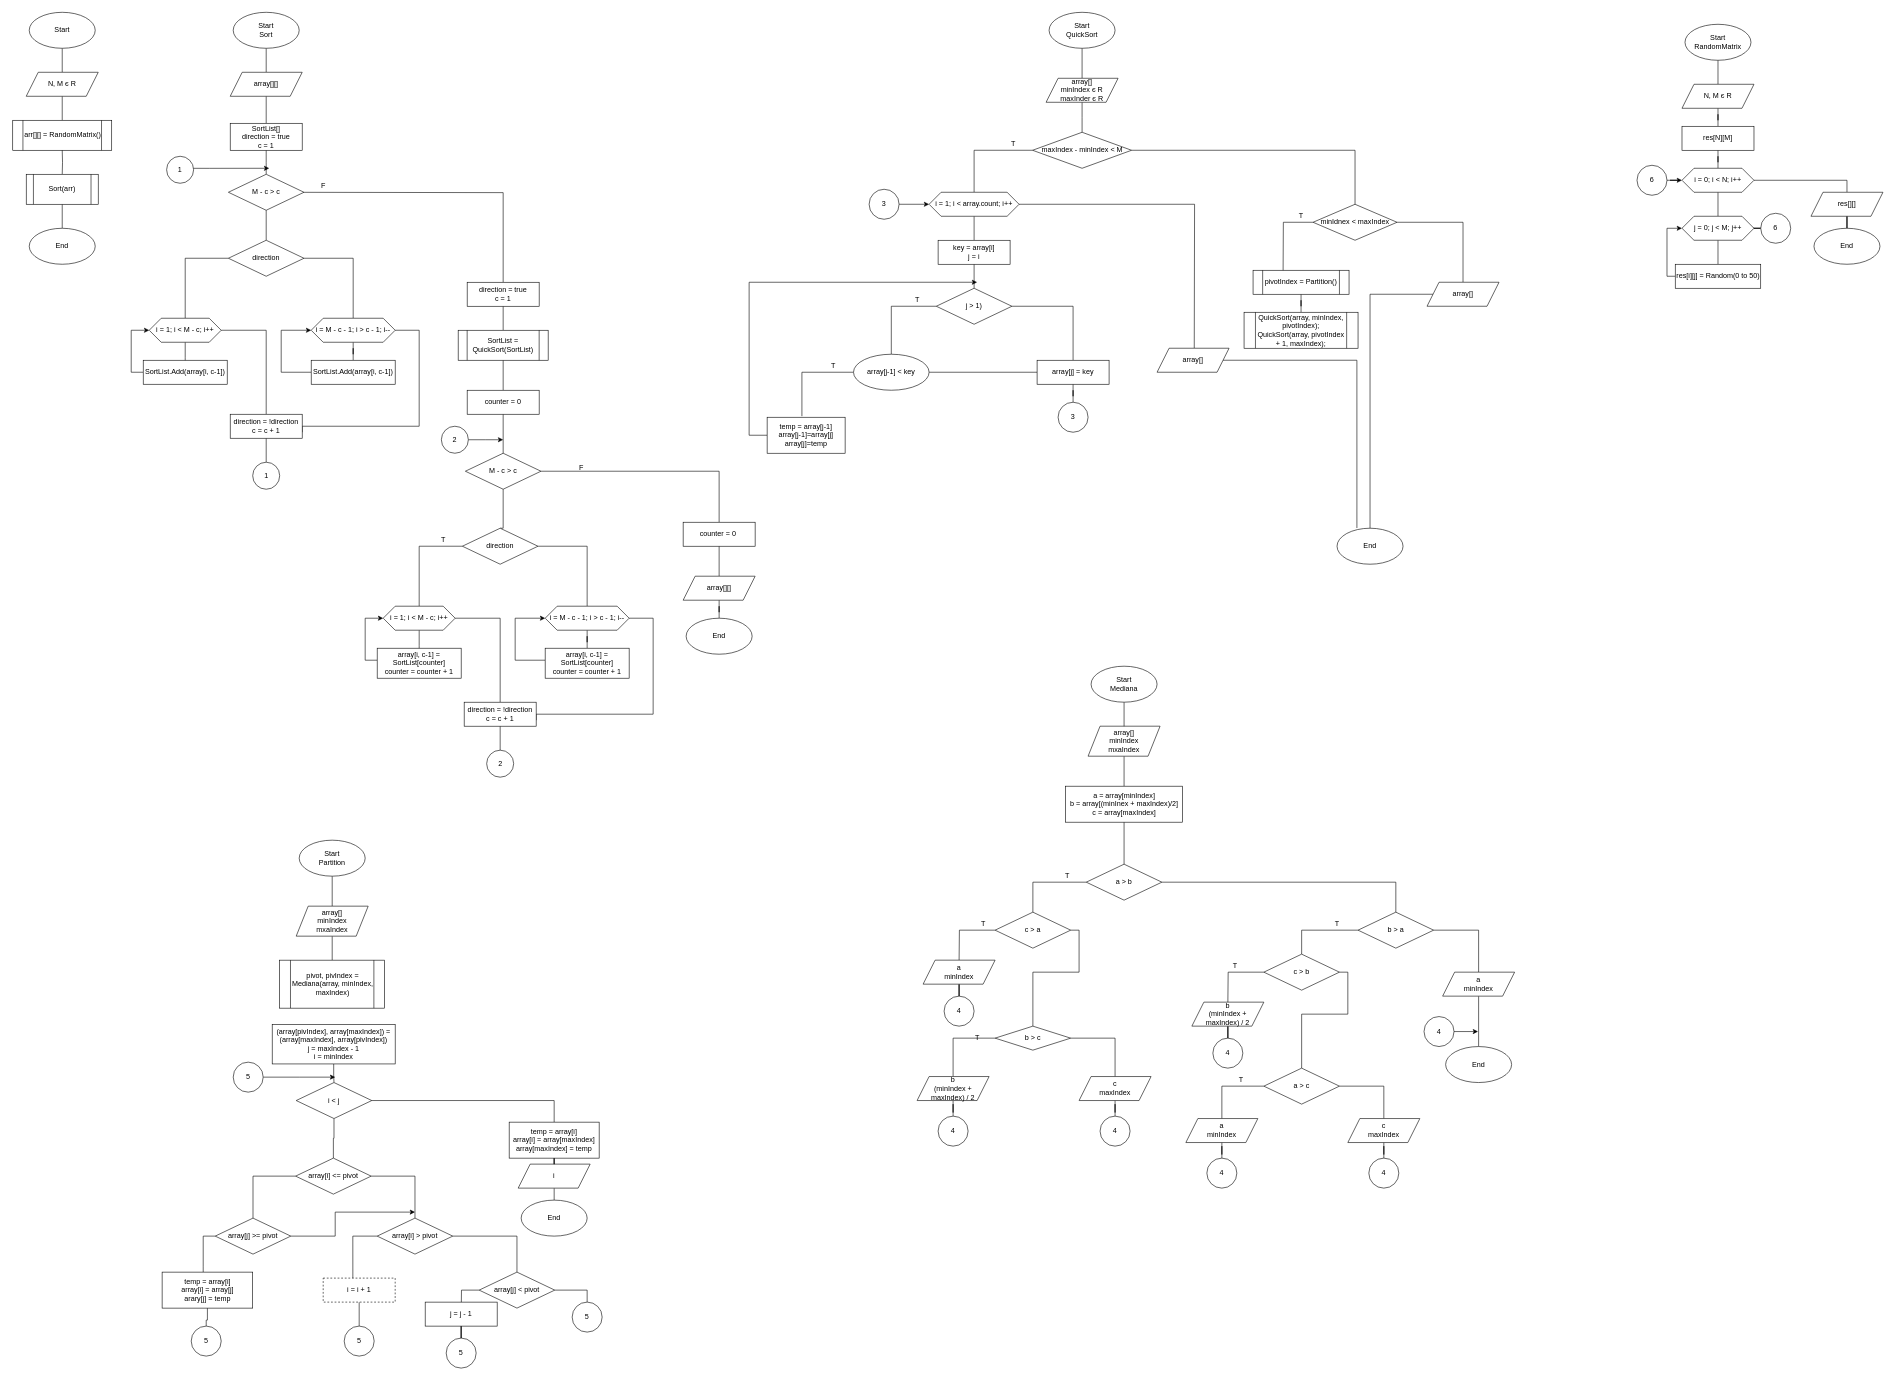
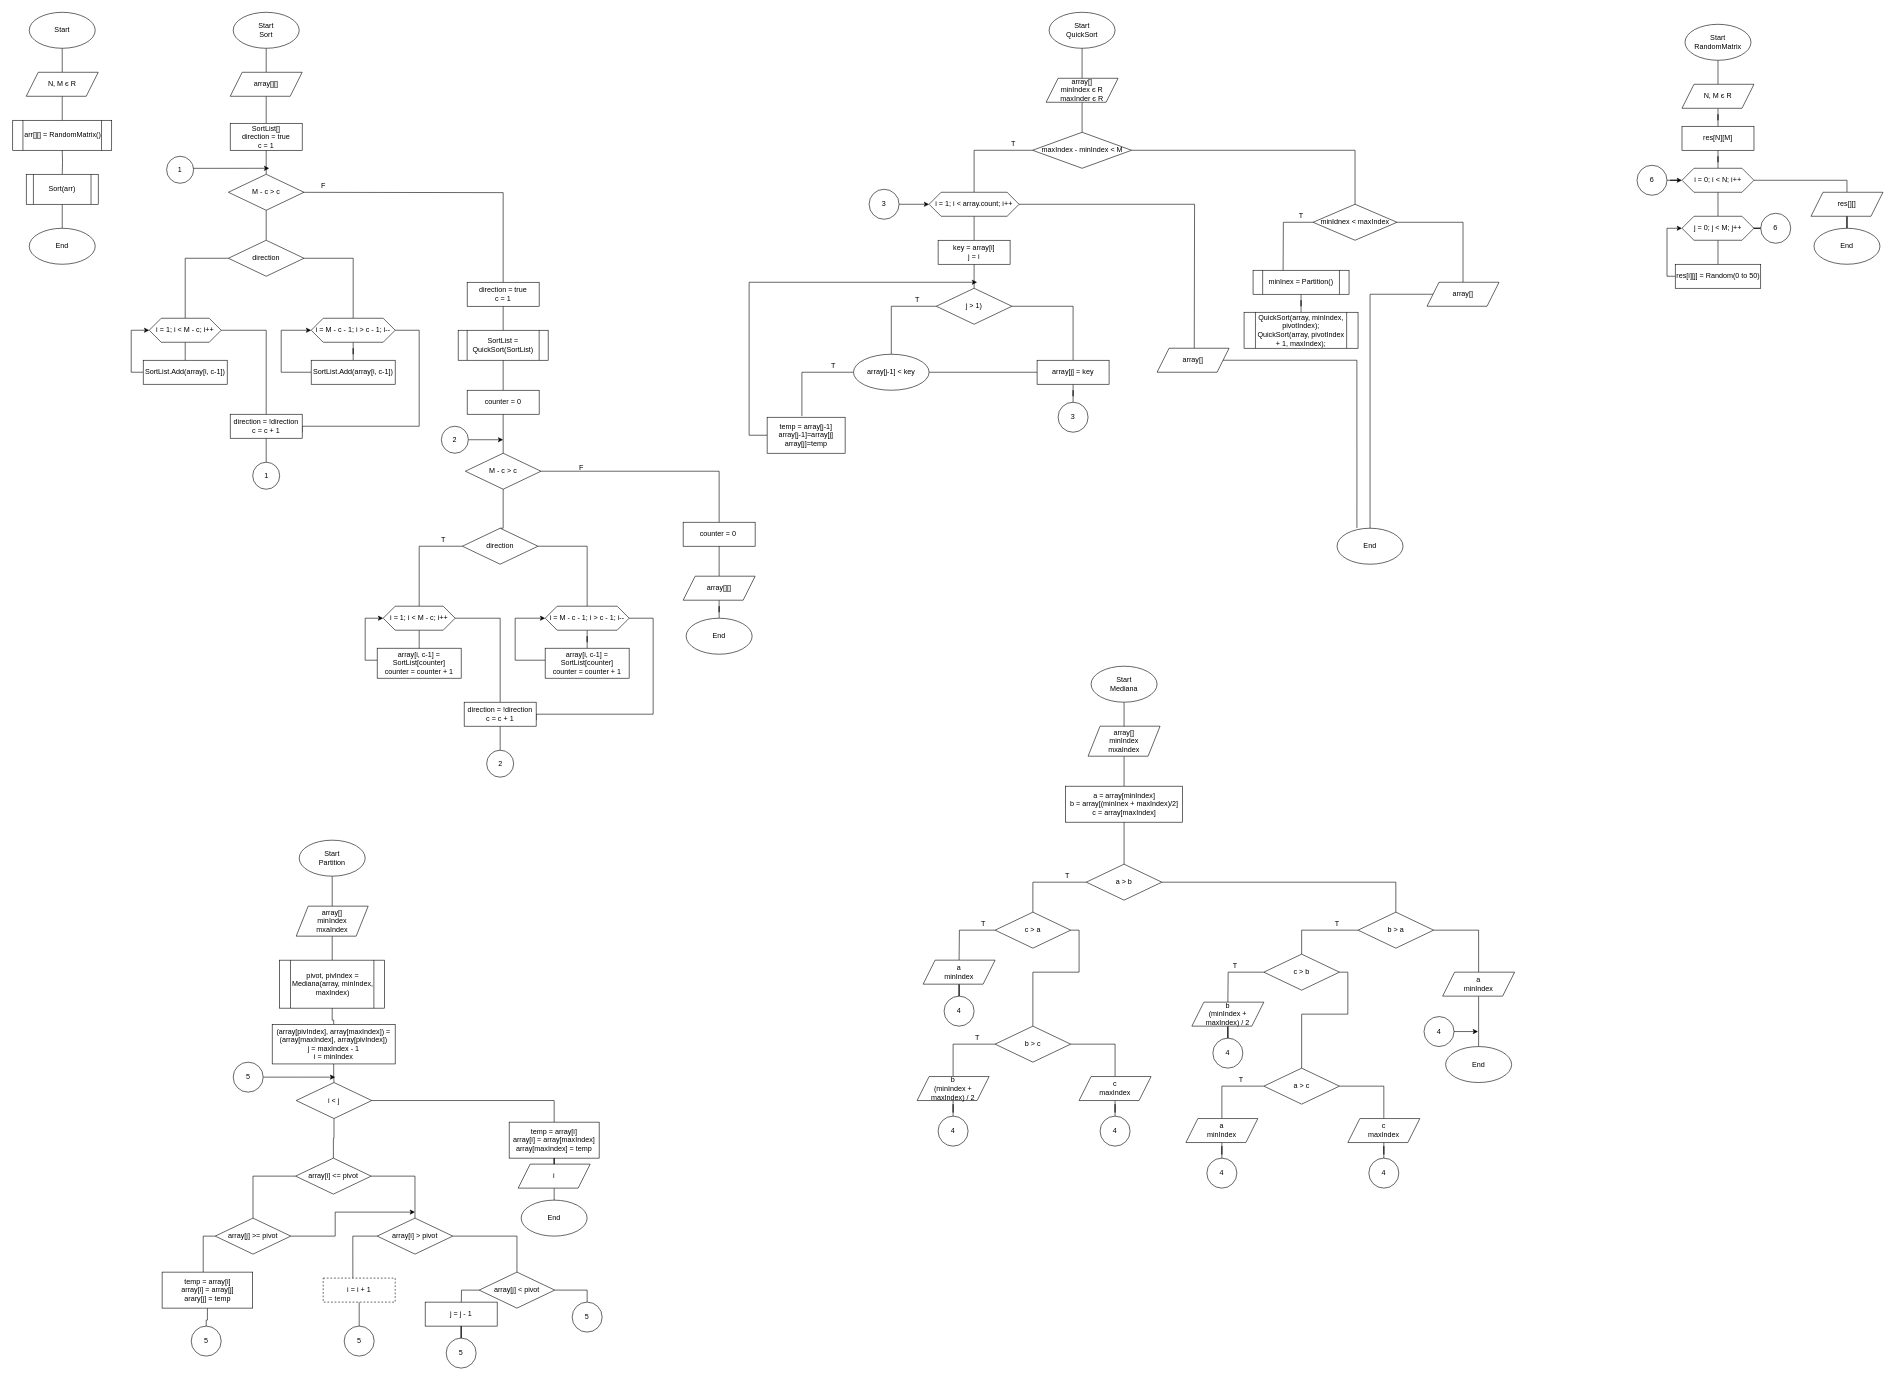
(1301, 282) -> (1301, 282)
none -> (332, 1016)
(1033, 1038) -> (1033, 1044)
